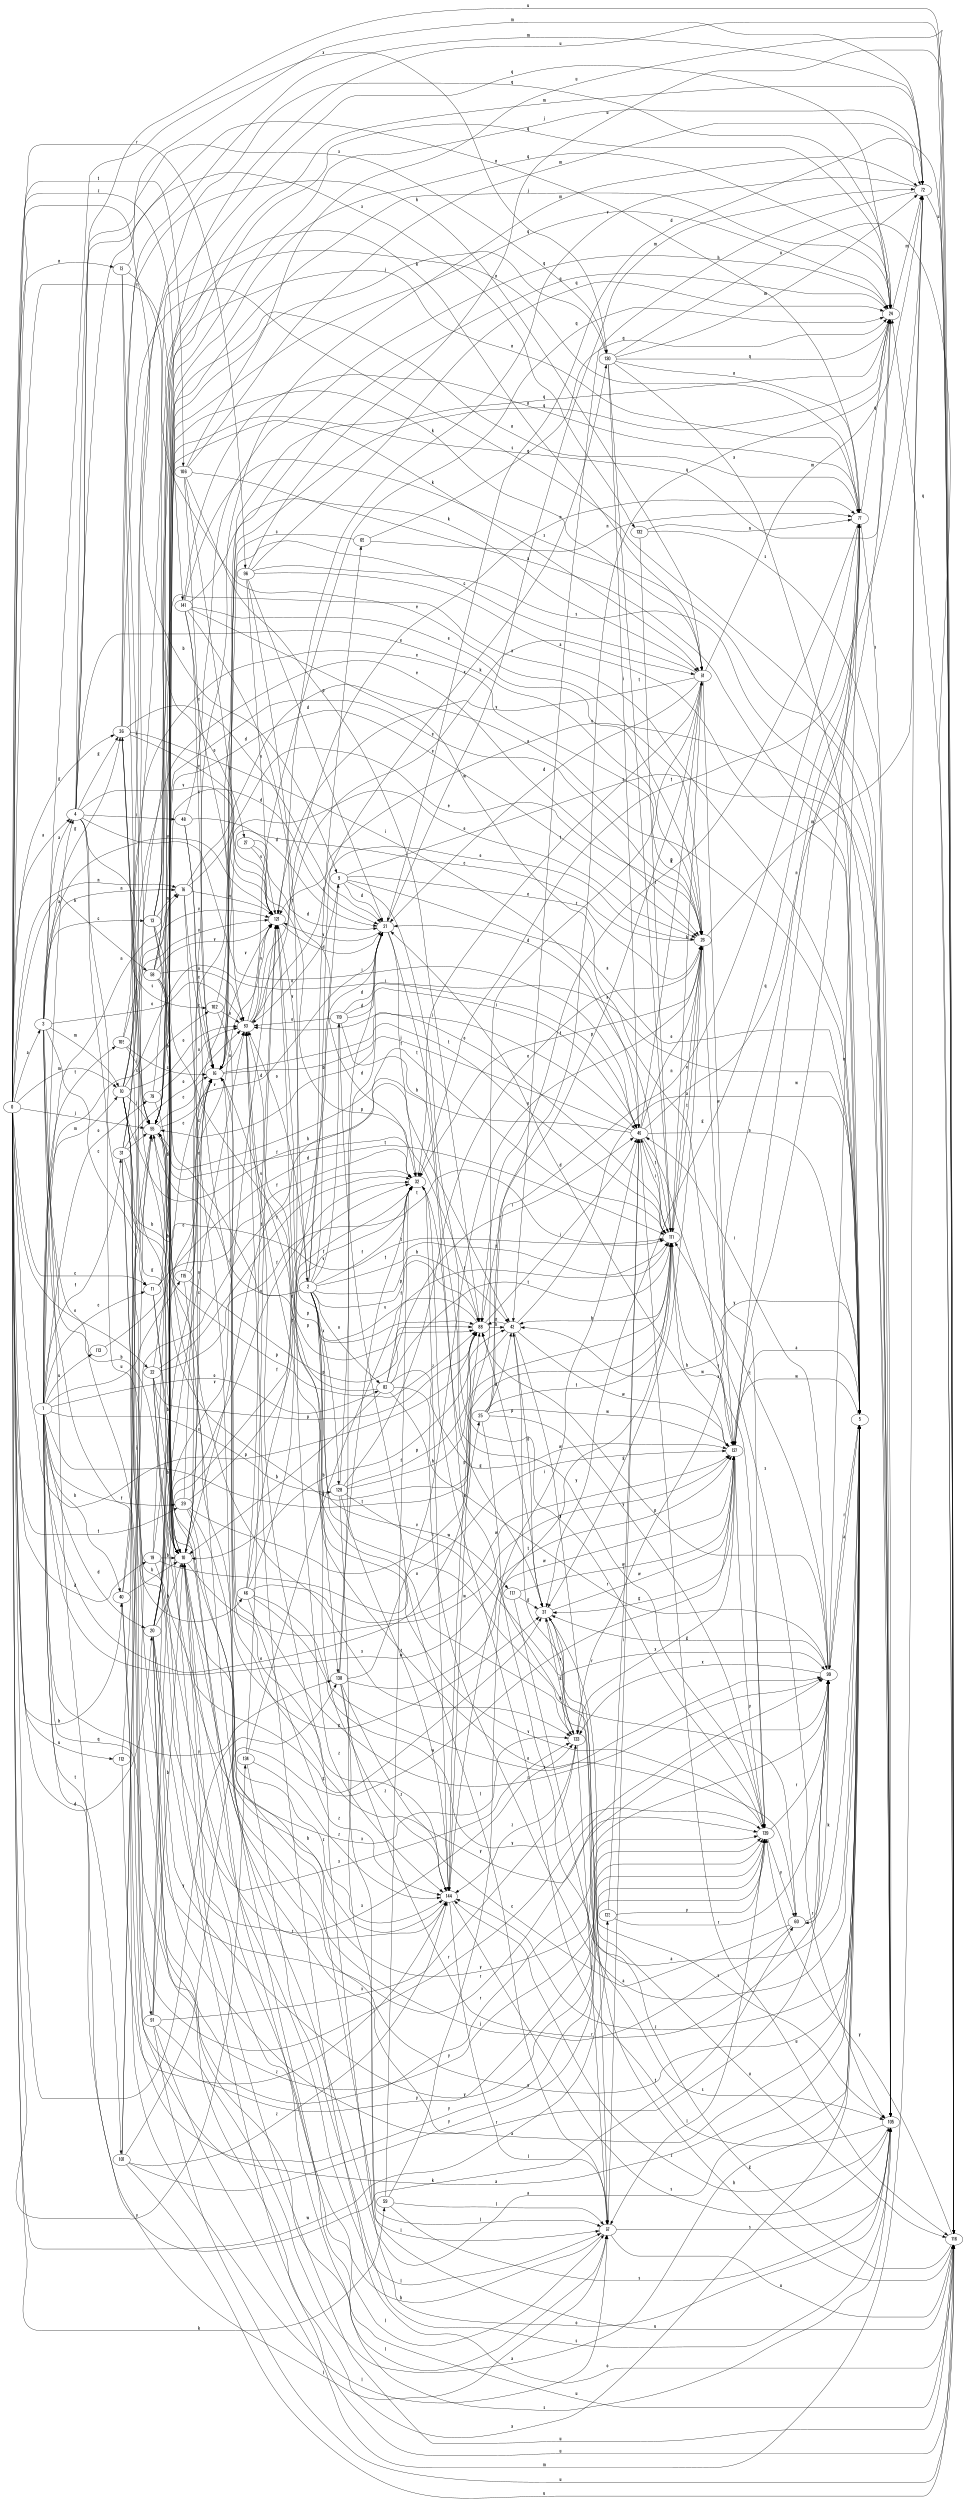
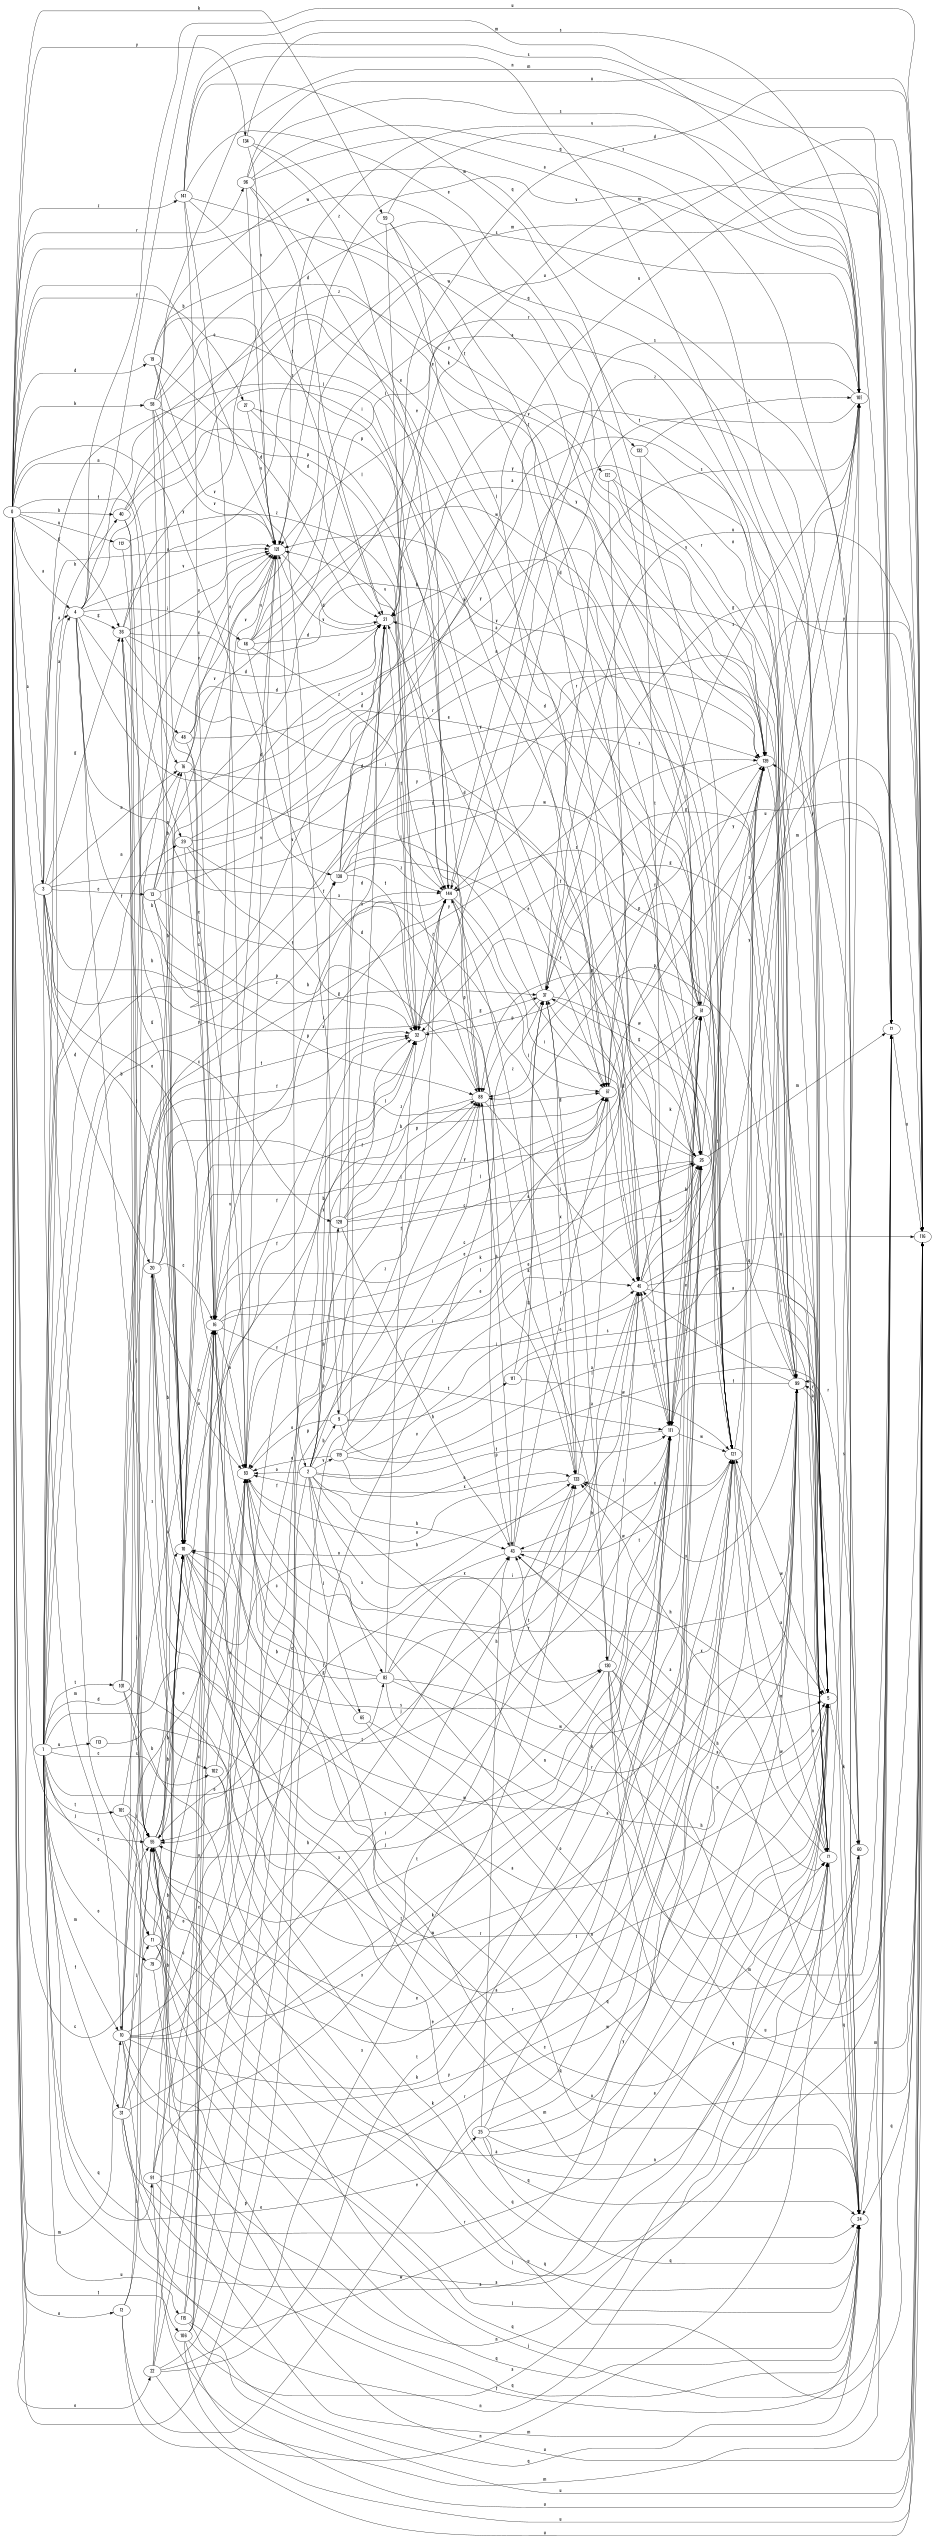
(512, 72) -> (497, 2389)
(602, 1010) -> (465, 799)
(400, 1289) -> none
(546, 1658) -> (584, 1631)
(781, 1876) -> (844, 1297)
(332, 2259) -> (354, 1706)
